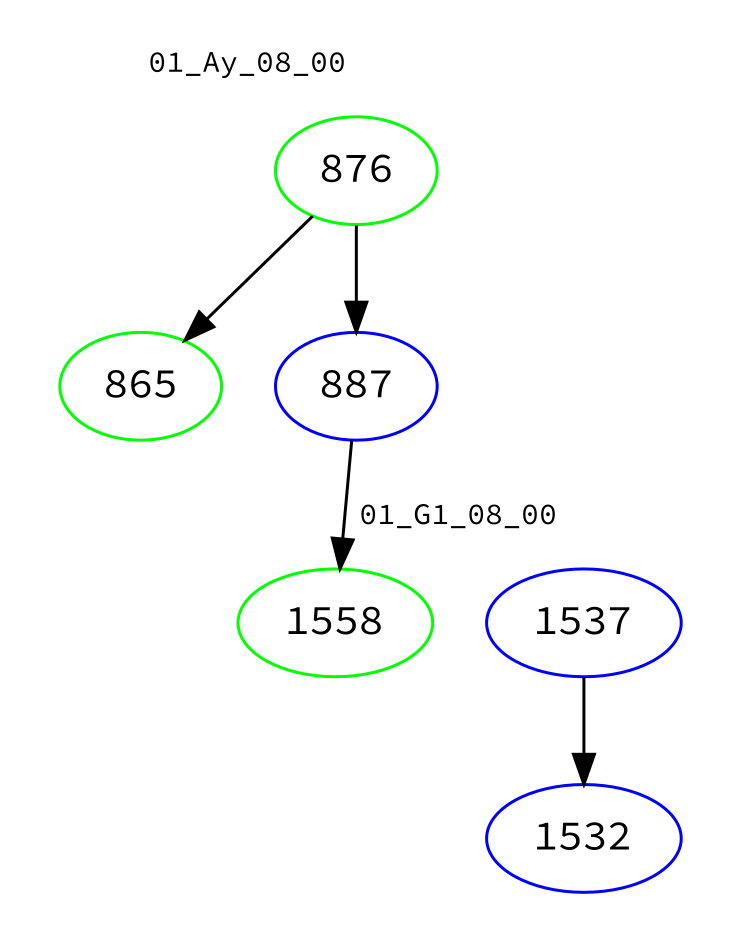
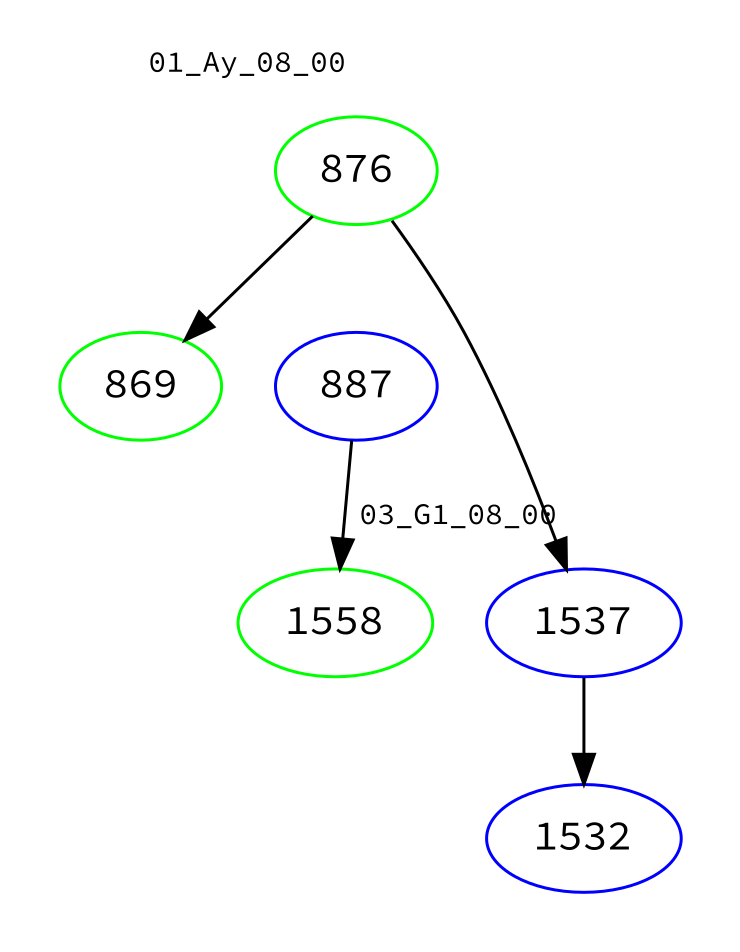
(356, 264) -> (486, 375)
(141, 386) -> (141, 386)
(460, 517) -> (460, 517)
